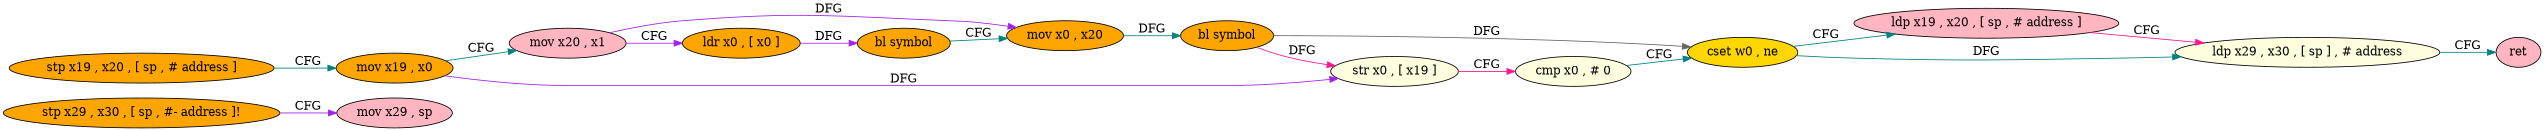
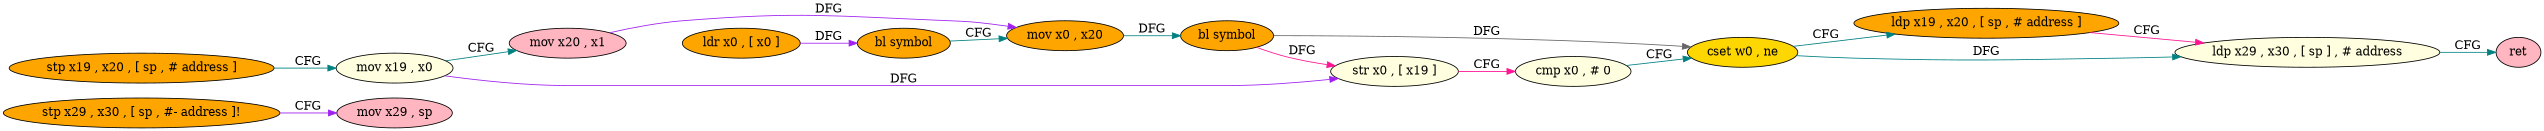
(1986, 23) -> (1986, 23)
(650, 43) -> none
(395, 68) -> (395, 68)
